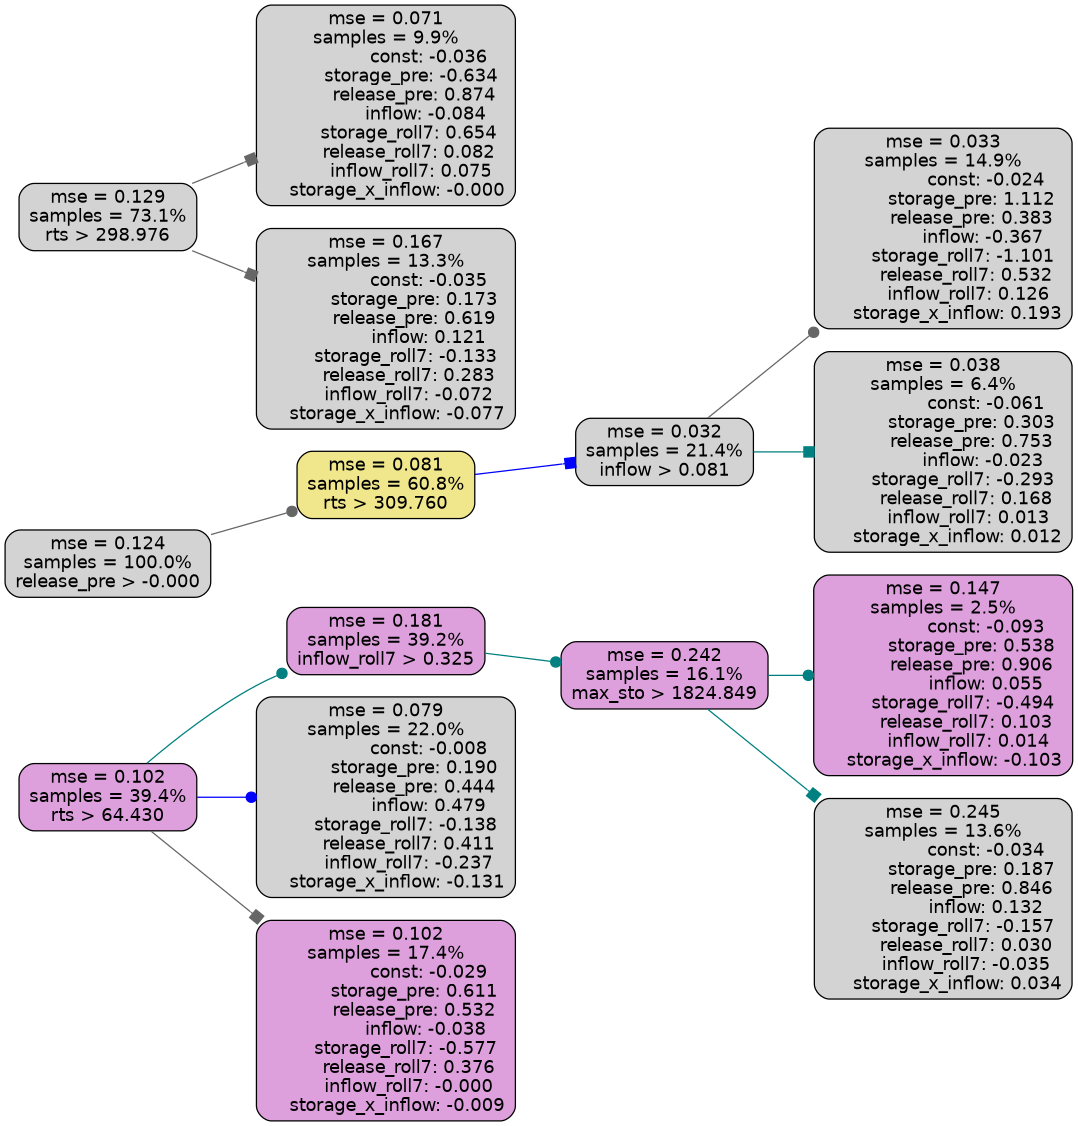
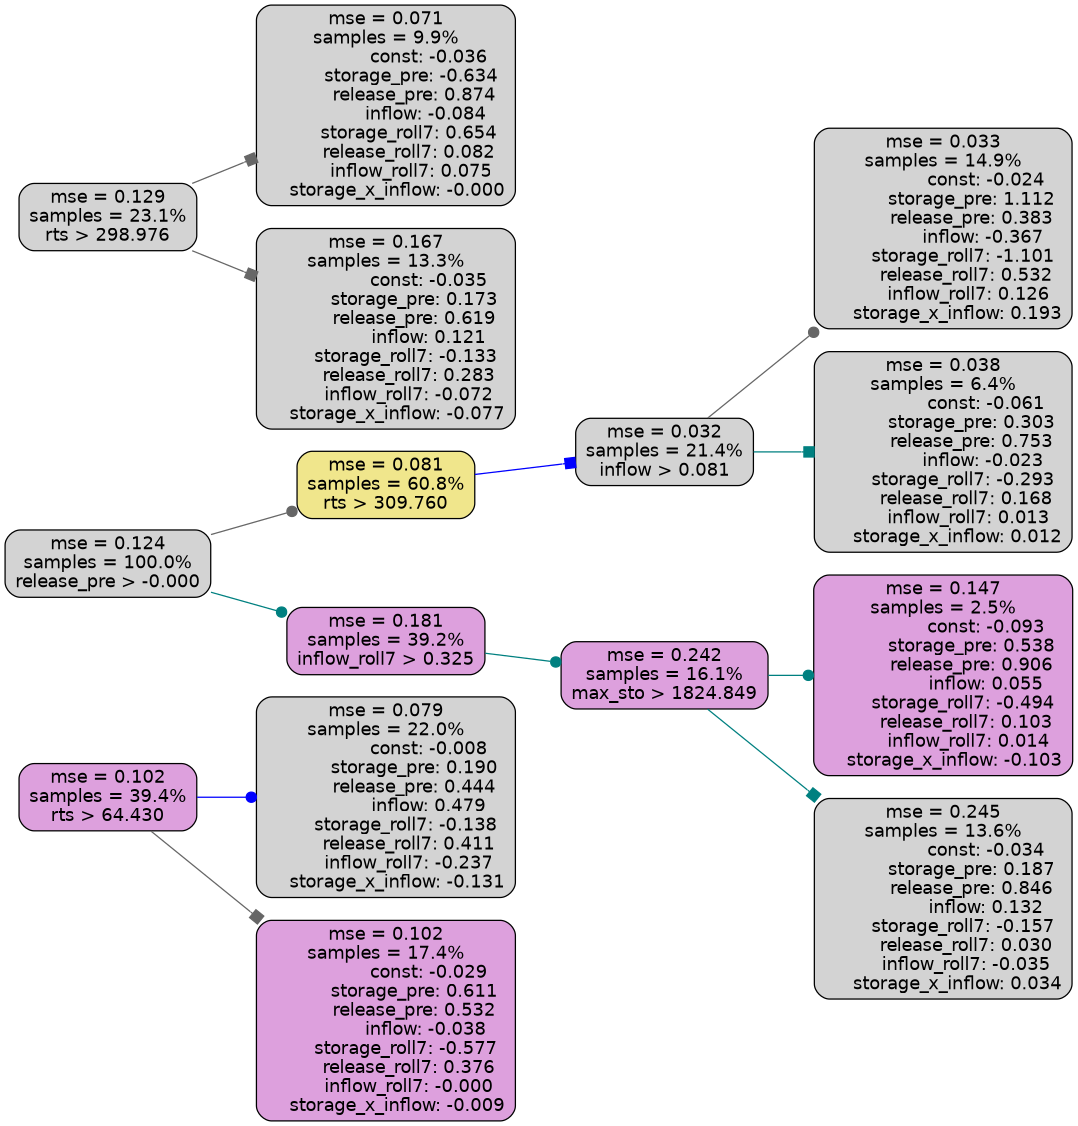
(108, 217) -> (108, 217)
(209, 715) -> (244, 601)
